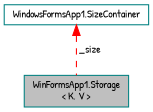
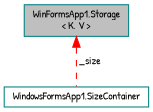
(76, 55) -> (76, 67)
